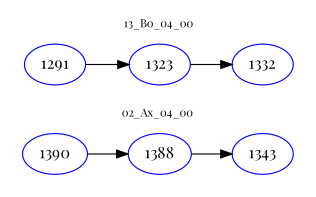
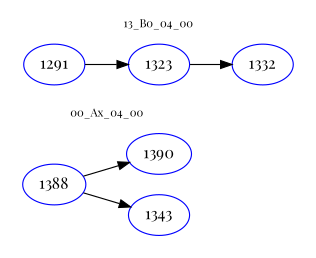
(158, 114) -> (107, 114)
(102, 154) -> (101, 171)
